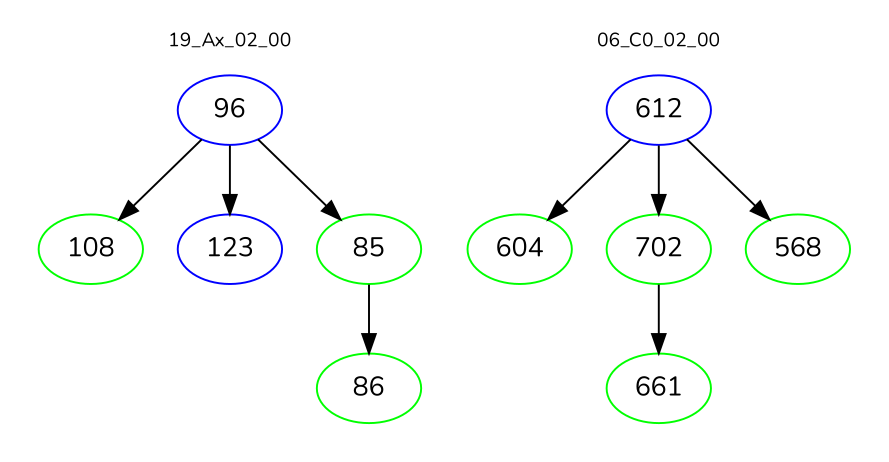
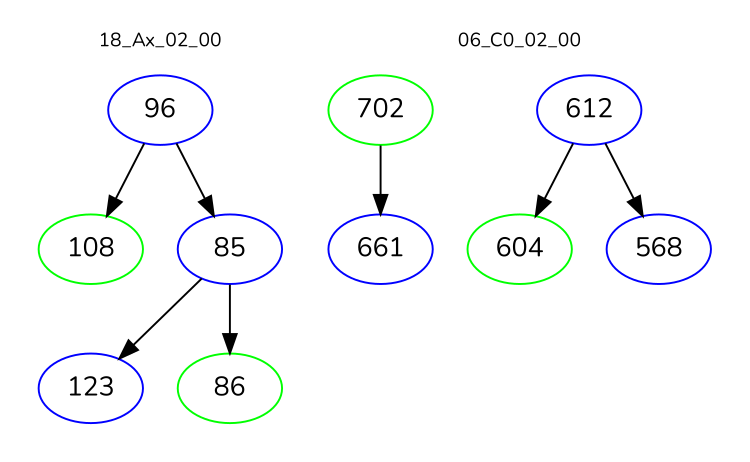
(230, 42) -> (160, 42)
(230, 170) -> (167, 312)
(659, 170) -> none
(369, 249) -> (230, 249)
(798, 249) -> (659, 249)
(659, 388) -> (381, 249)
